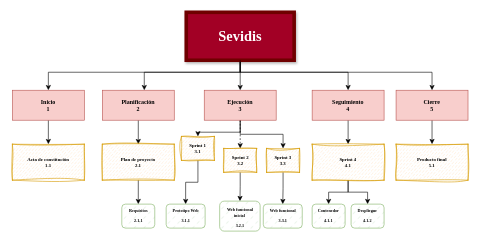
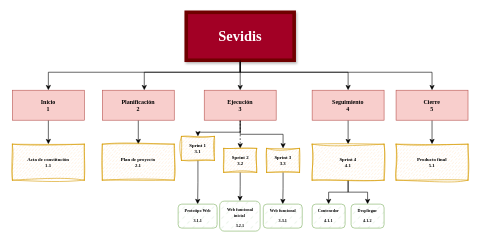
(138, 198) -> none
(138, 216) -> none
(186, 216) -> (198, 216)
